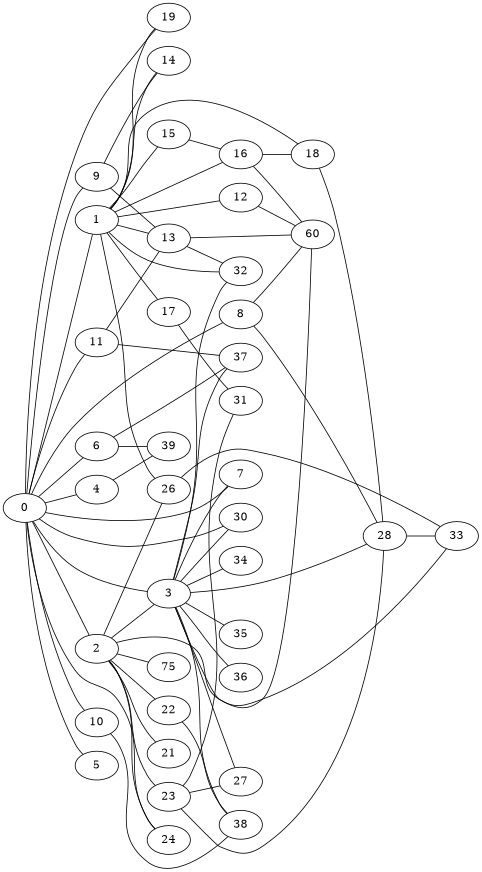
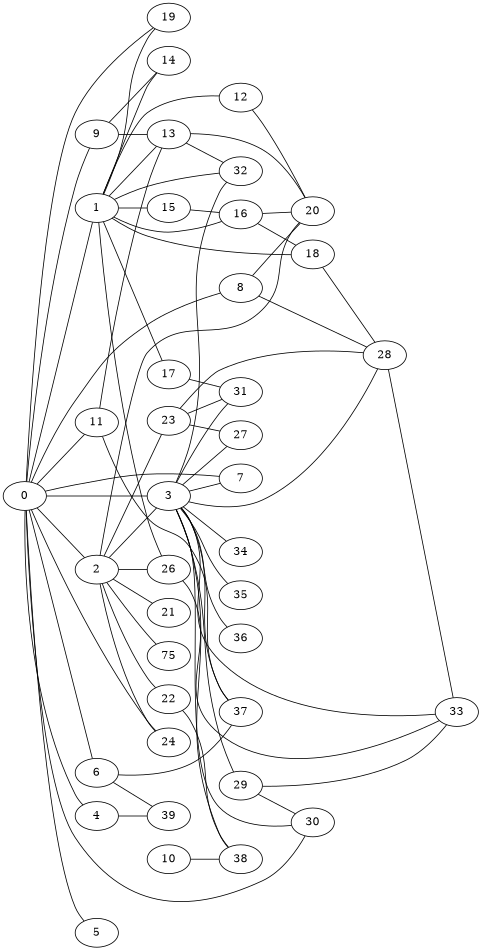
(313, 234) -> (313, 211)
none -> (200, 442)
(54, 643) -> none
none -> (241, 786)
